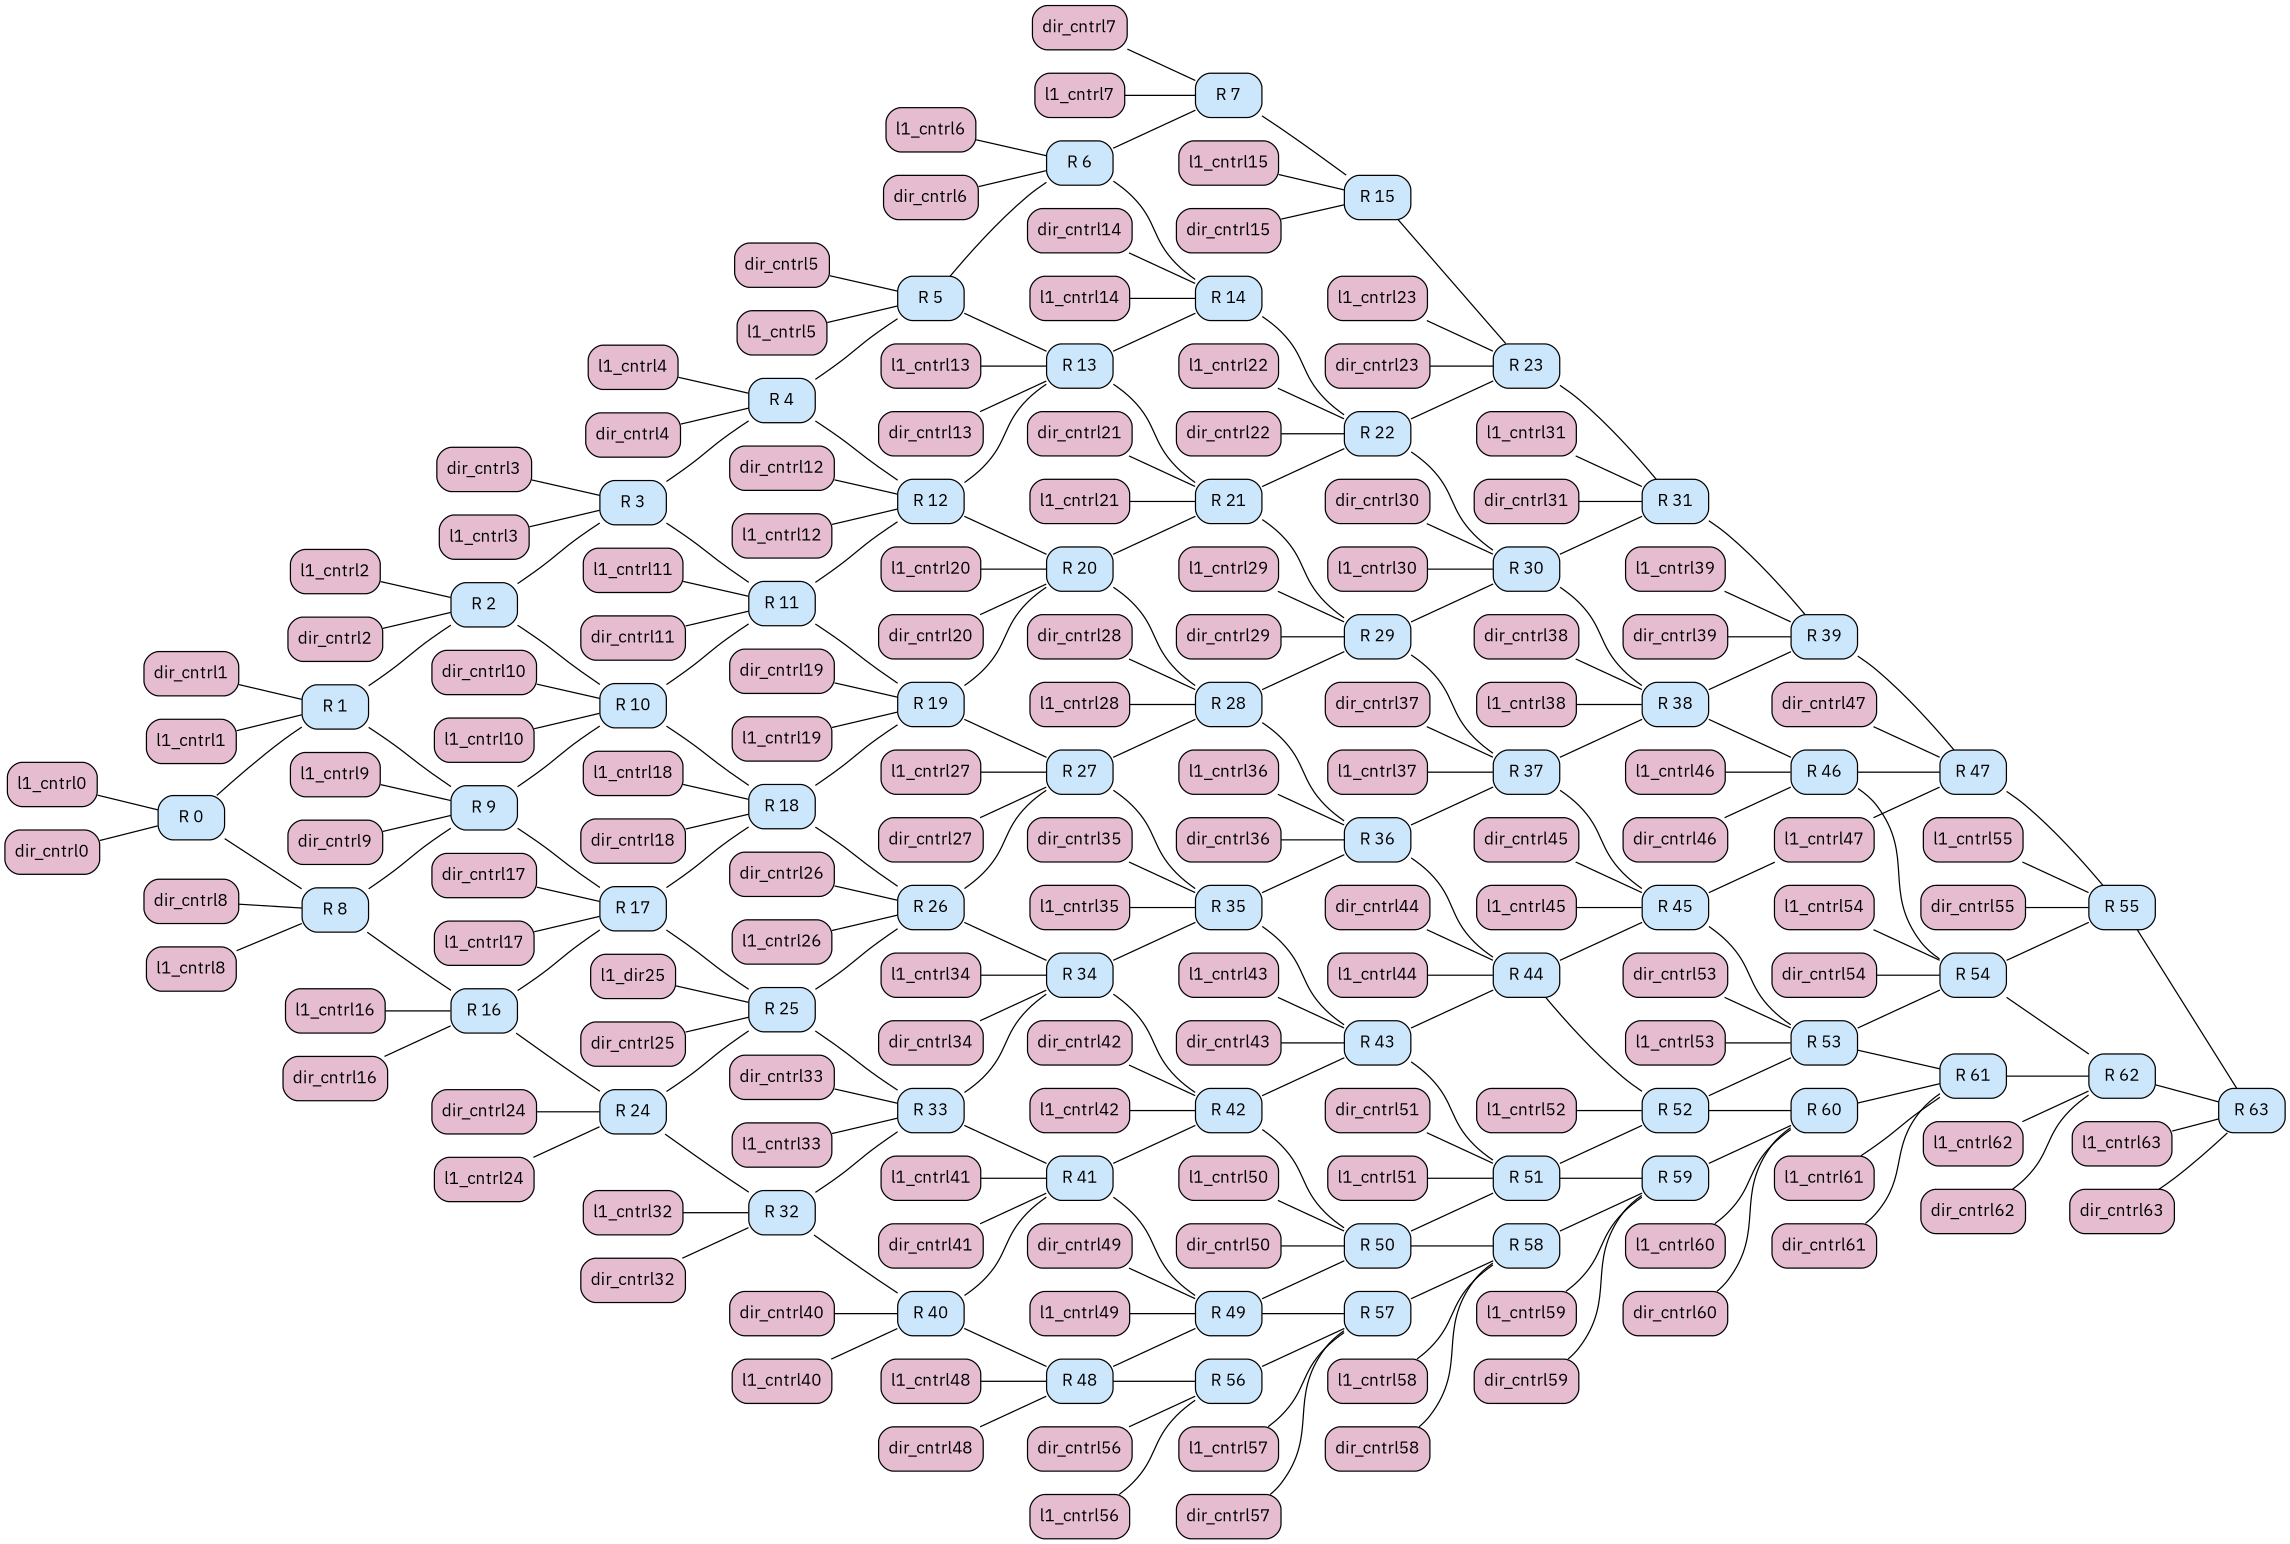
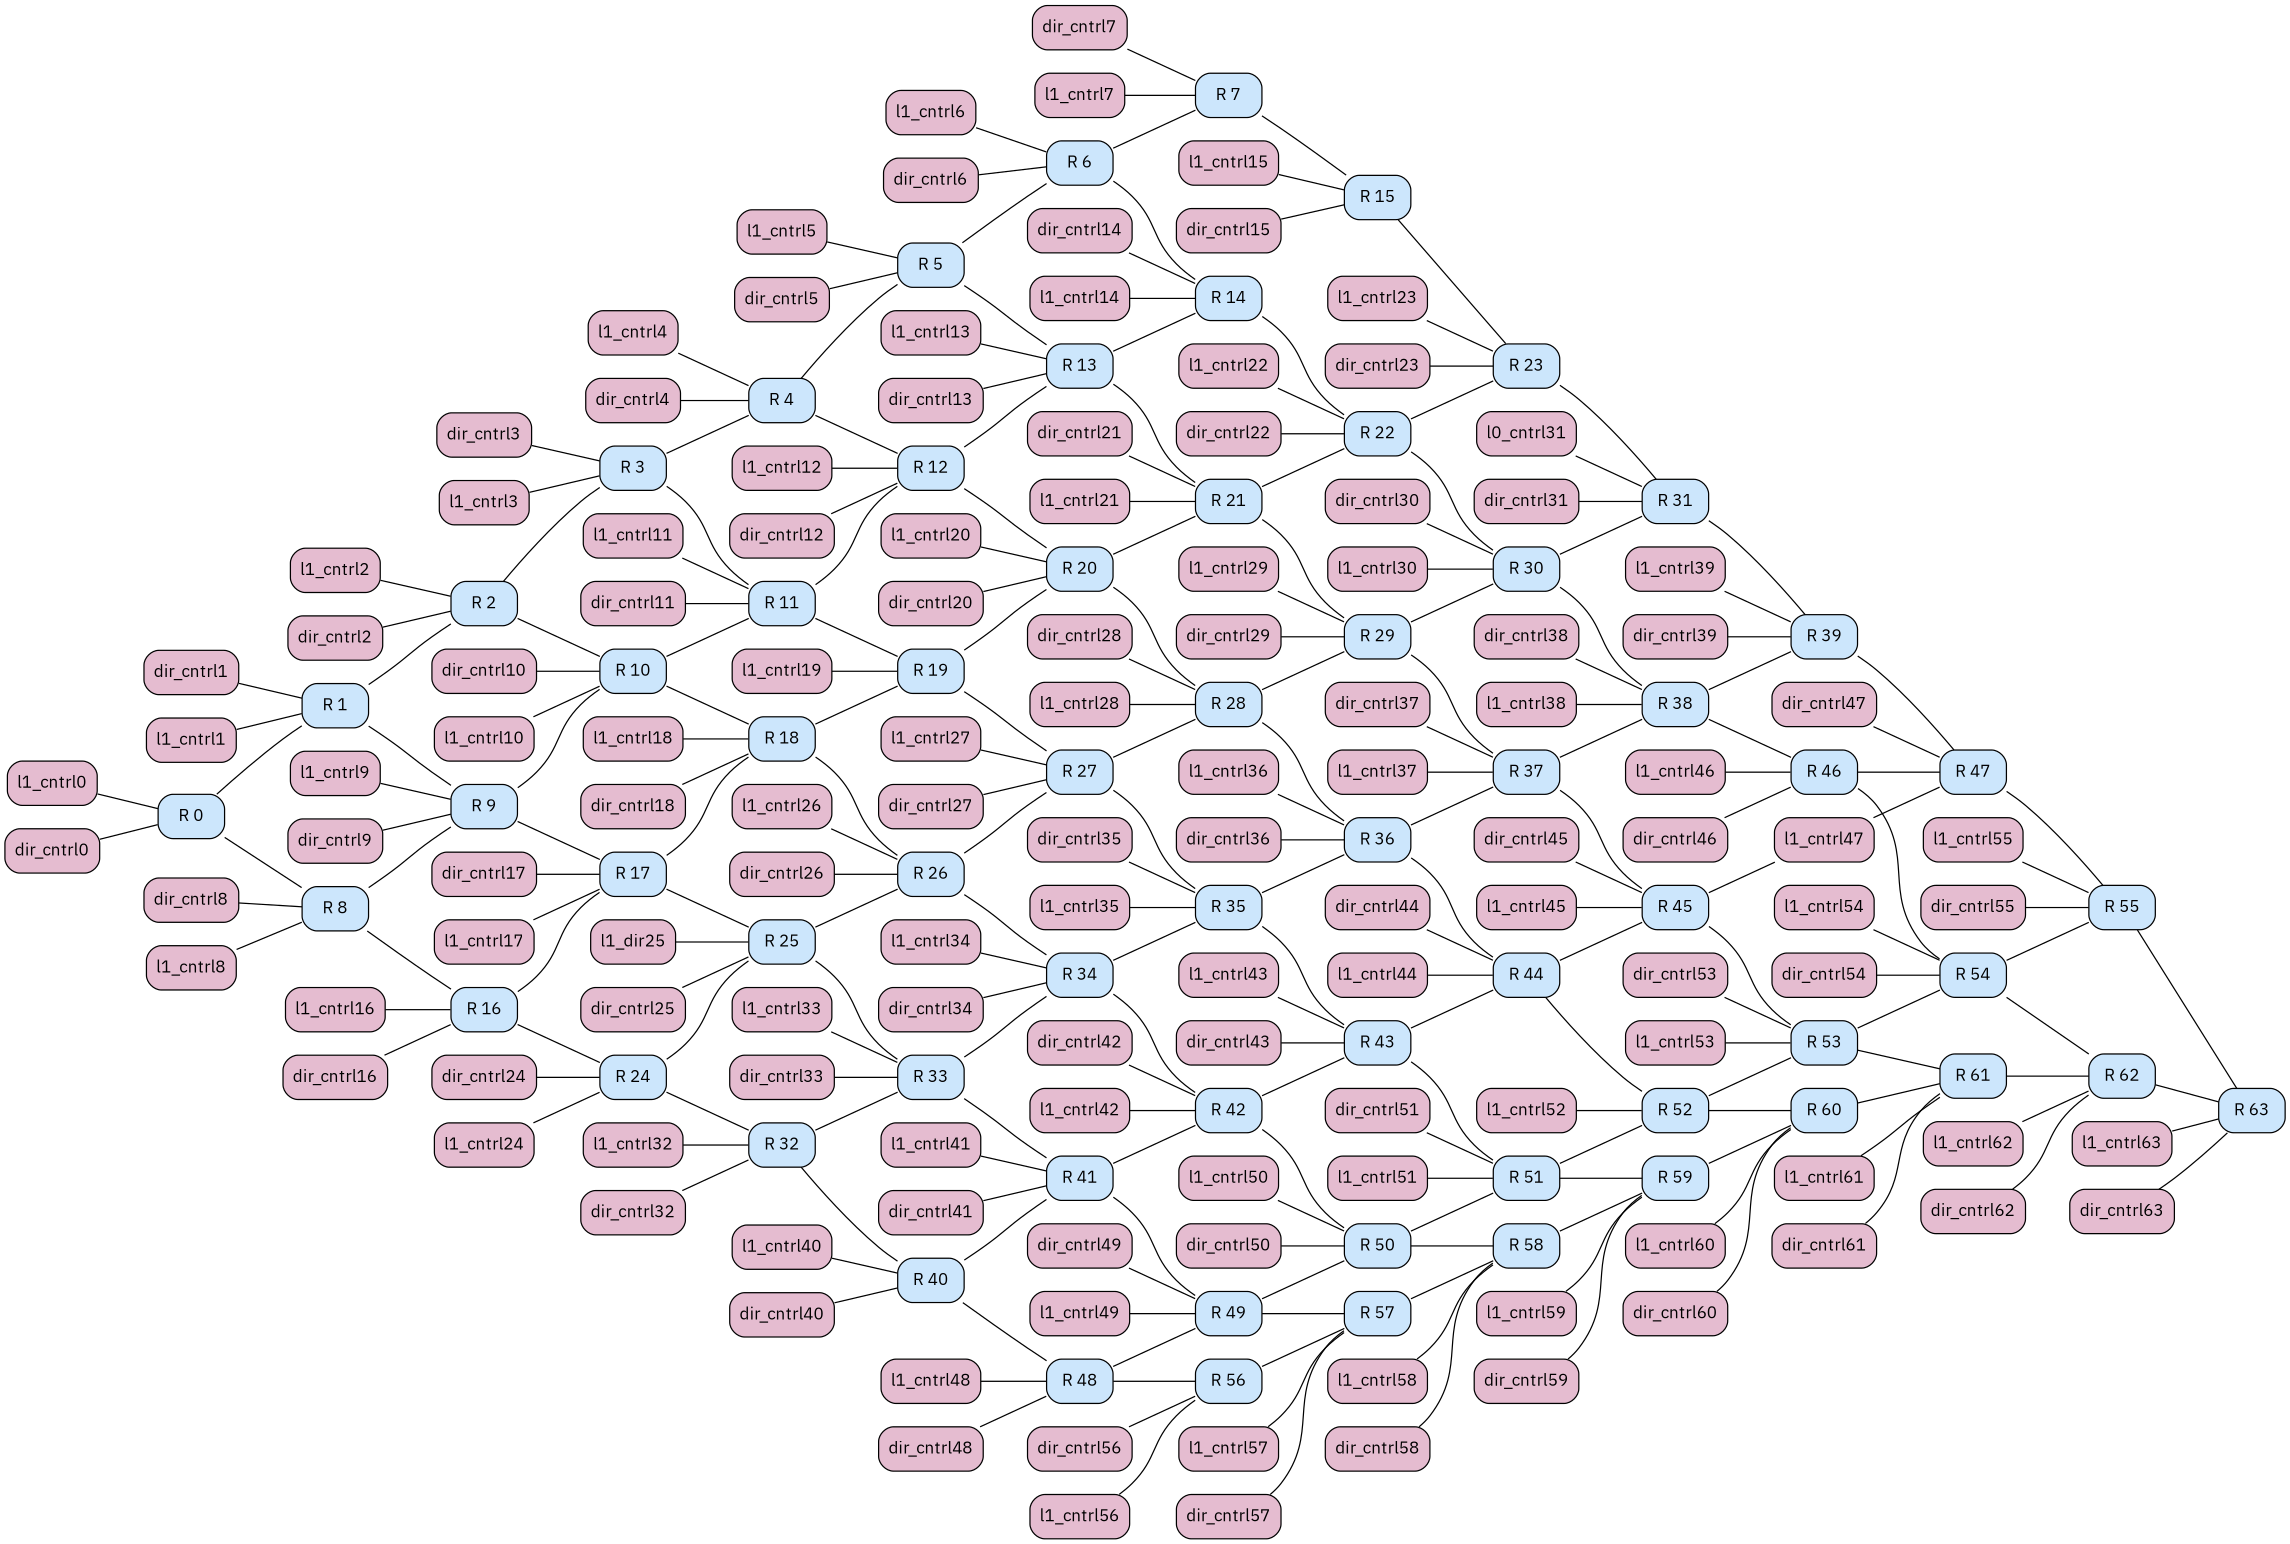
(1527, 434) -> (1527, 434)
(782, 671) -> none
